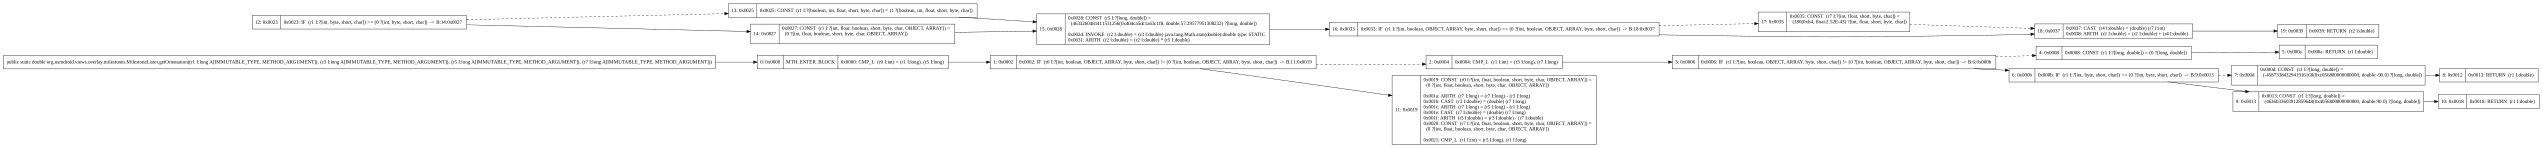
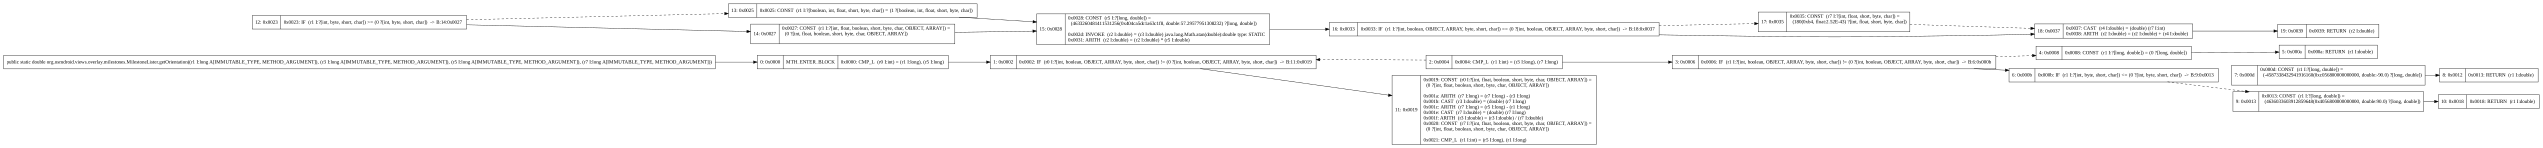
(1369, 64) -> (1373, 60)
(2223, 75) -> none
(2207, 87) -> (2207, 87)
